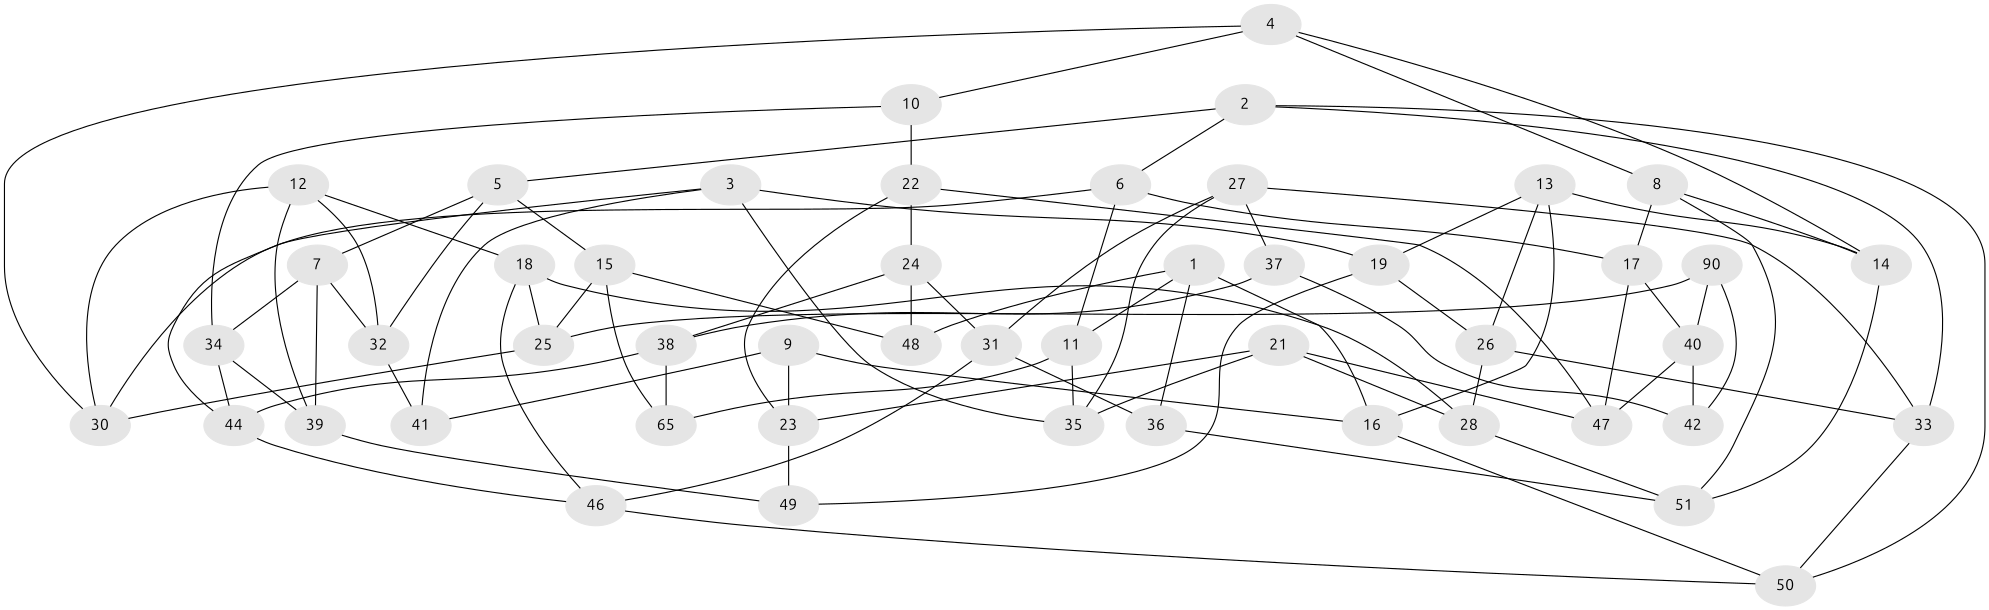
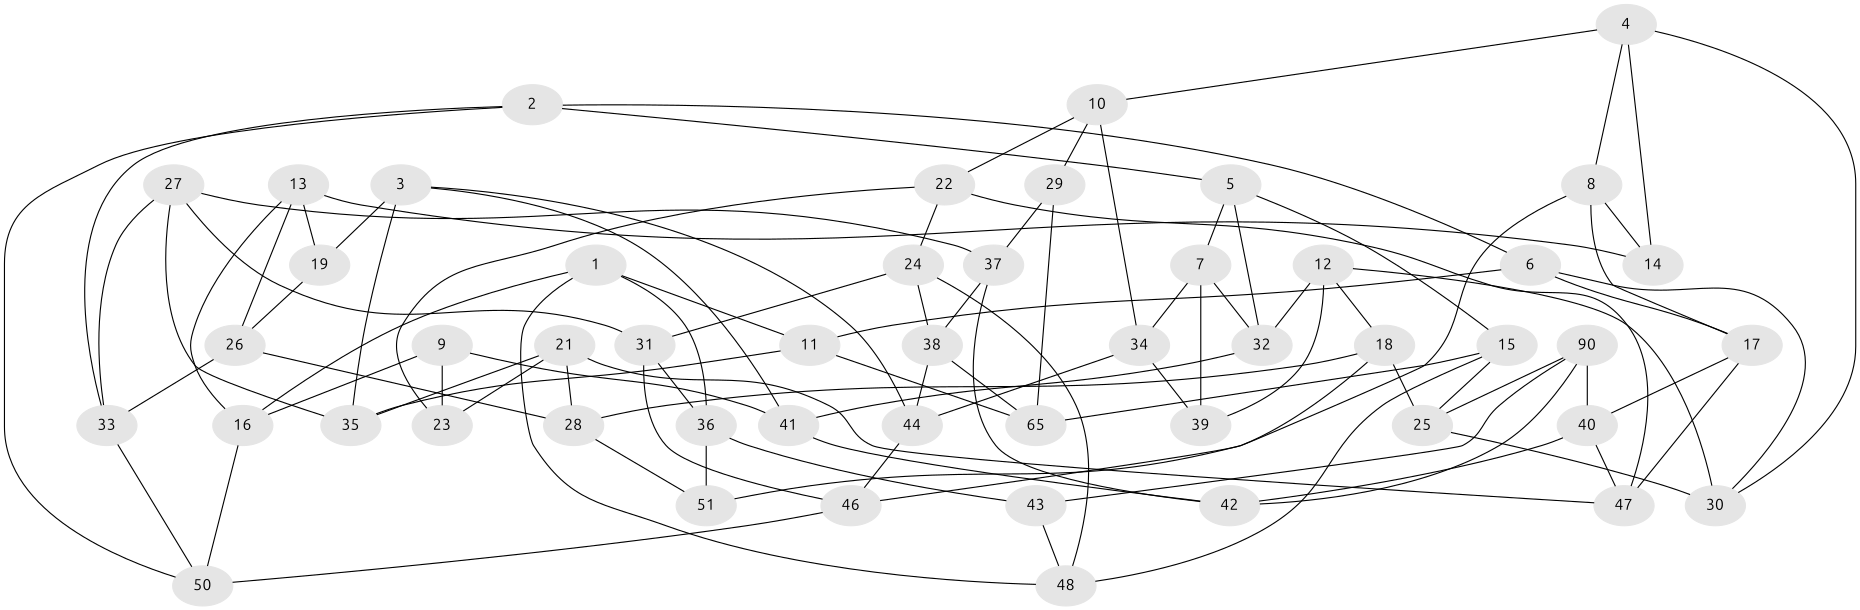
none -> (1055, 185)
(1831, 421) -> none
none -> (947, 467)
(789, 506) -> none
none -> (1036, 506)
